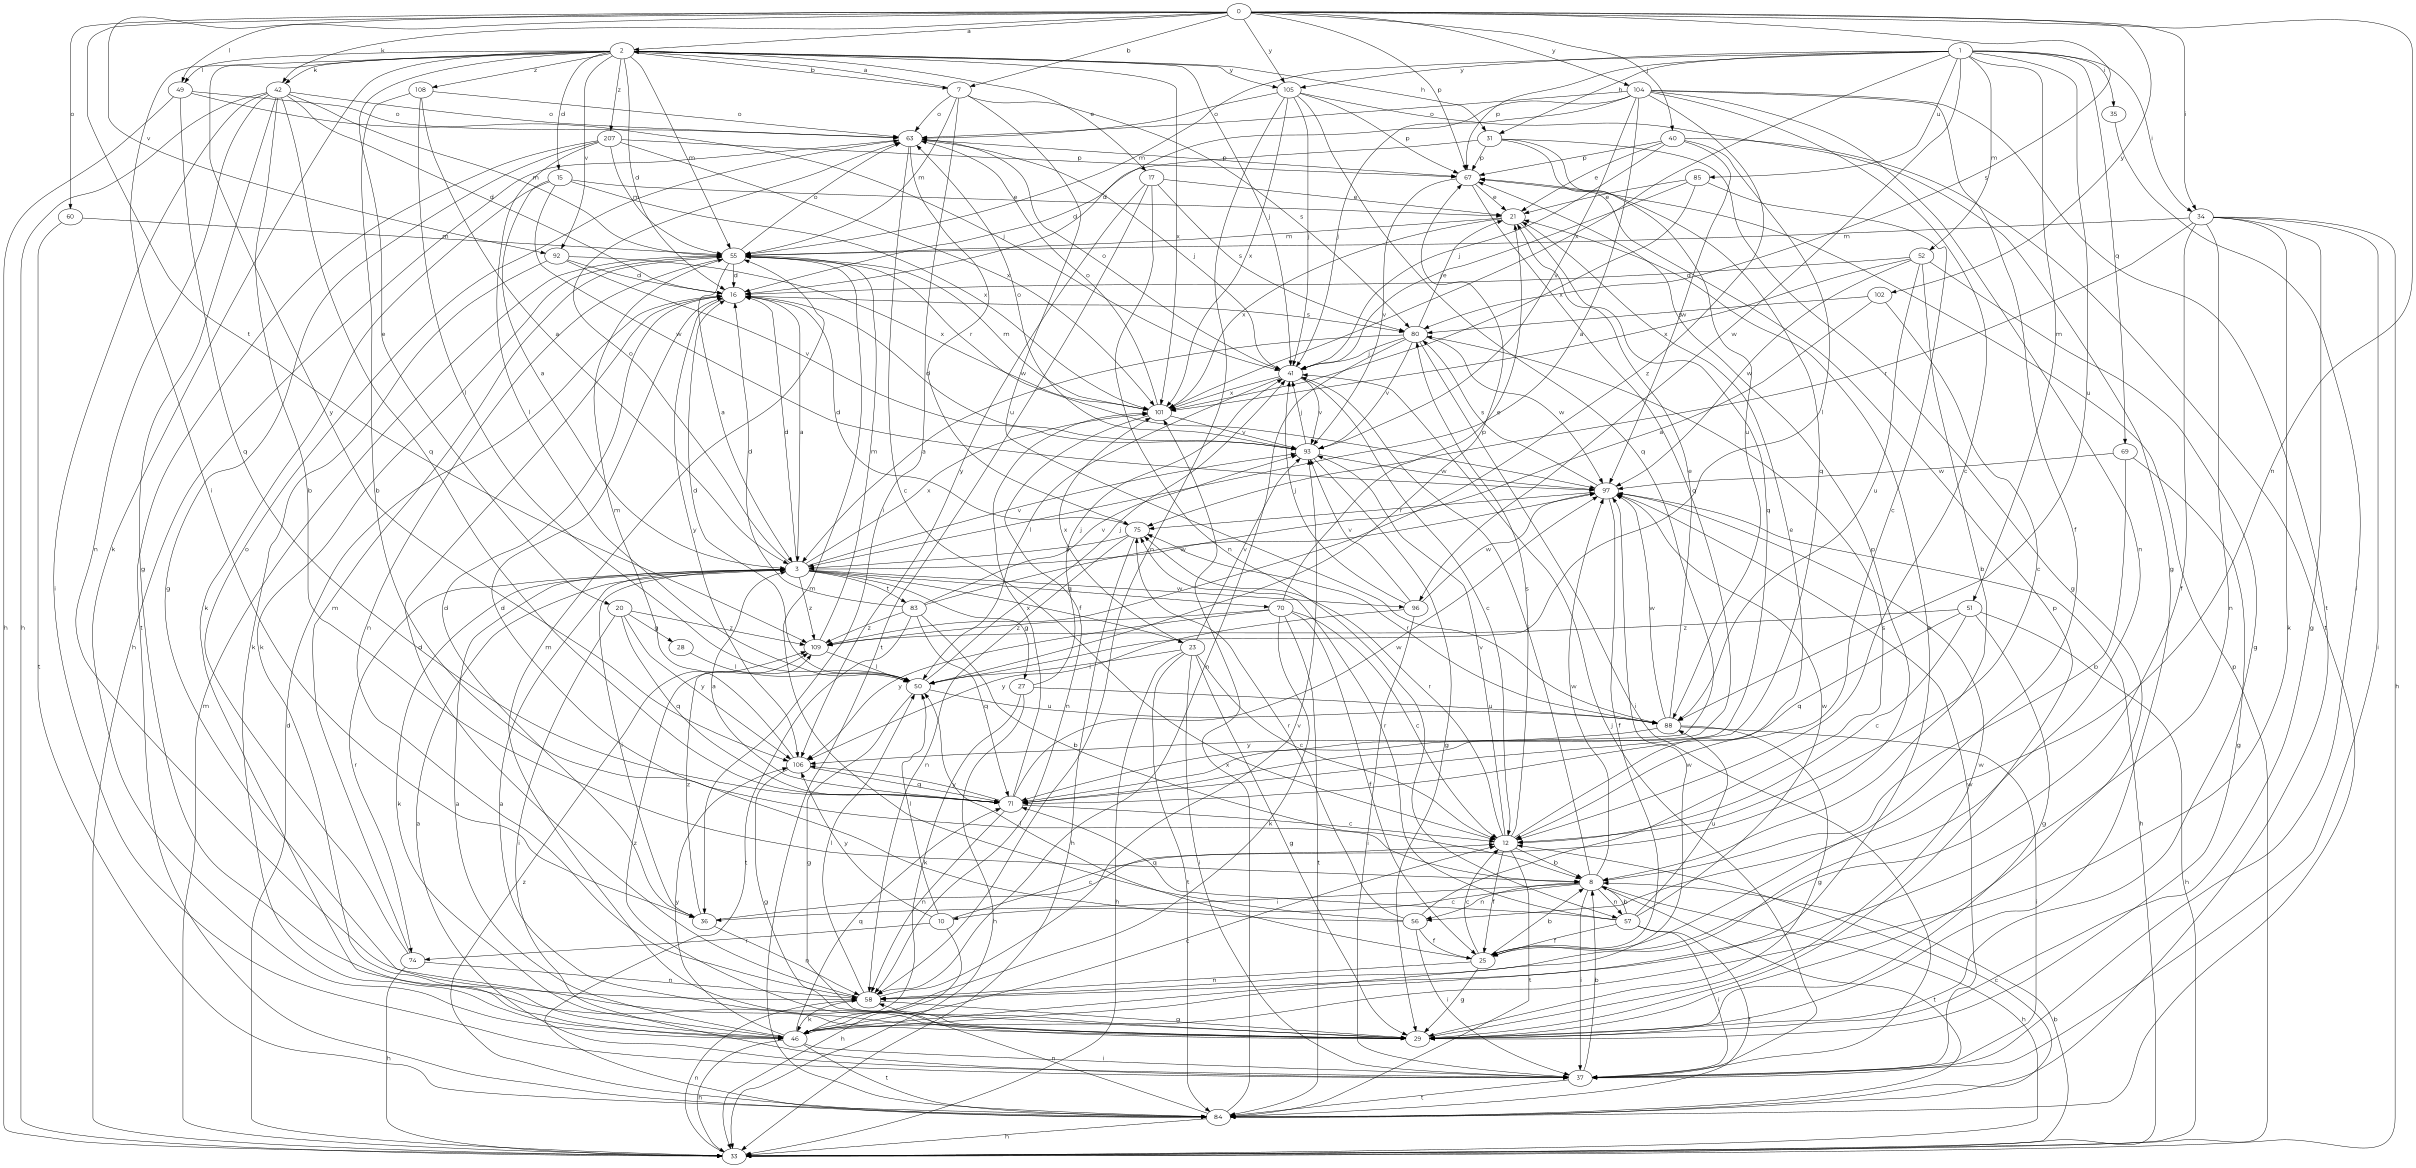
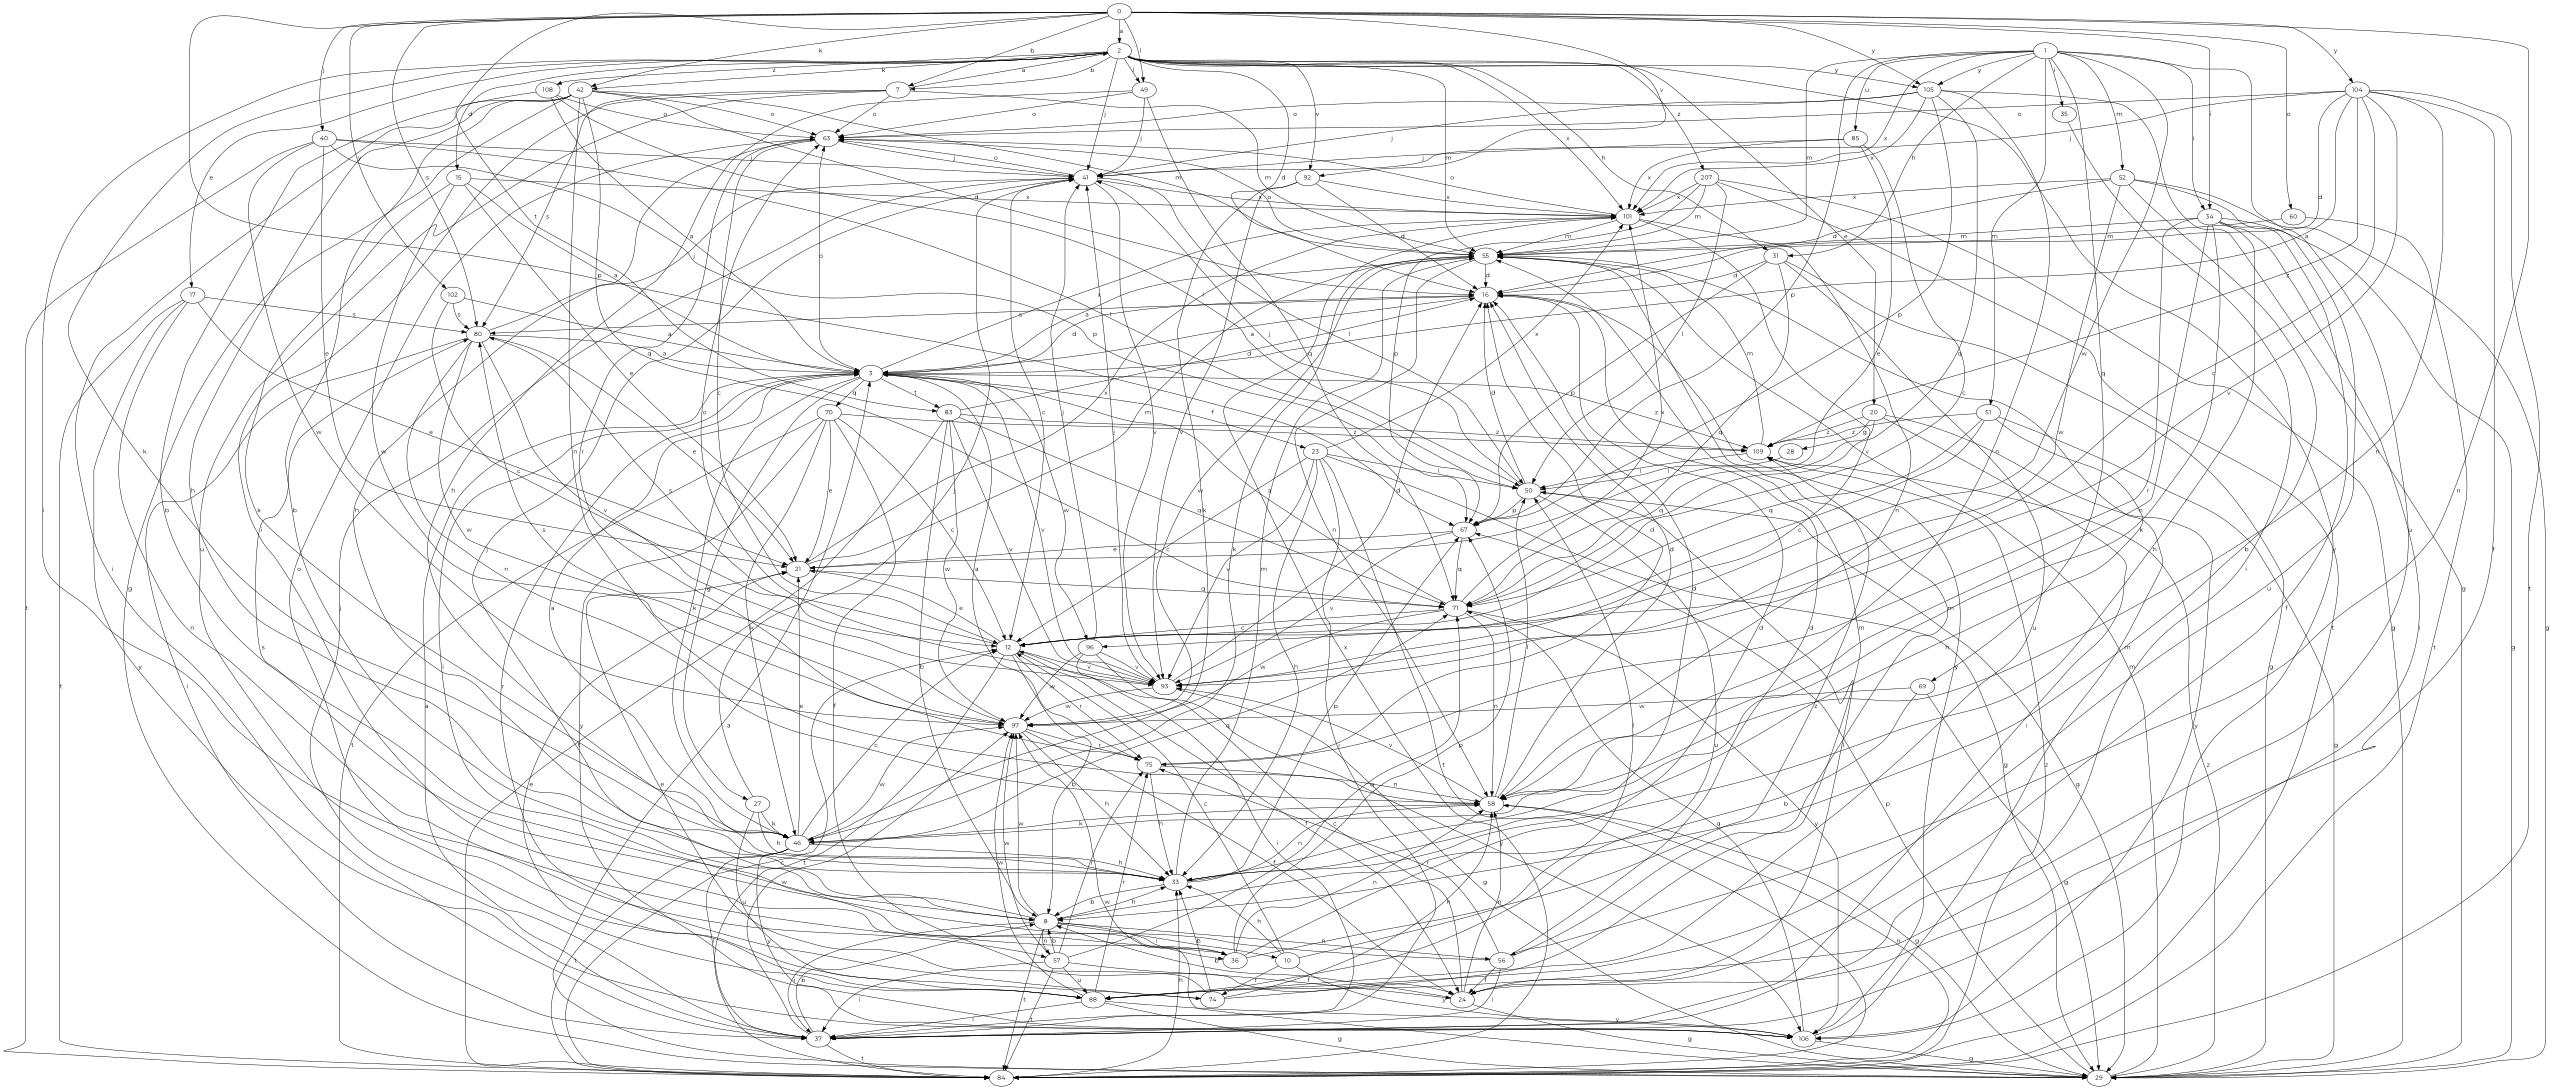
(108, 29) -> (488, 74)
(1187, 158) -> none
(1755, 358) -> (1767, 585)
none -> (720, 887)
(1483, 961) -> (1462, 1000)
